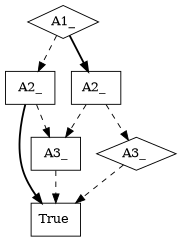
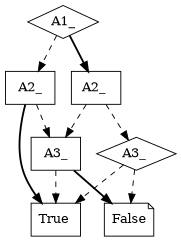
none -> (129, 220)
